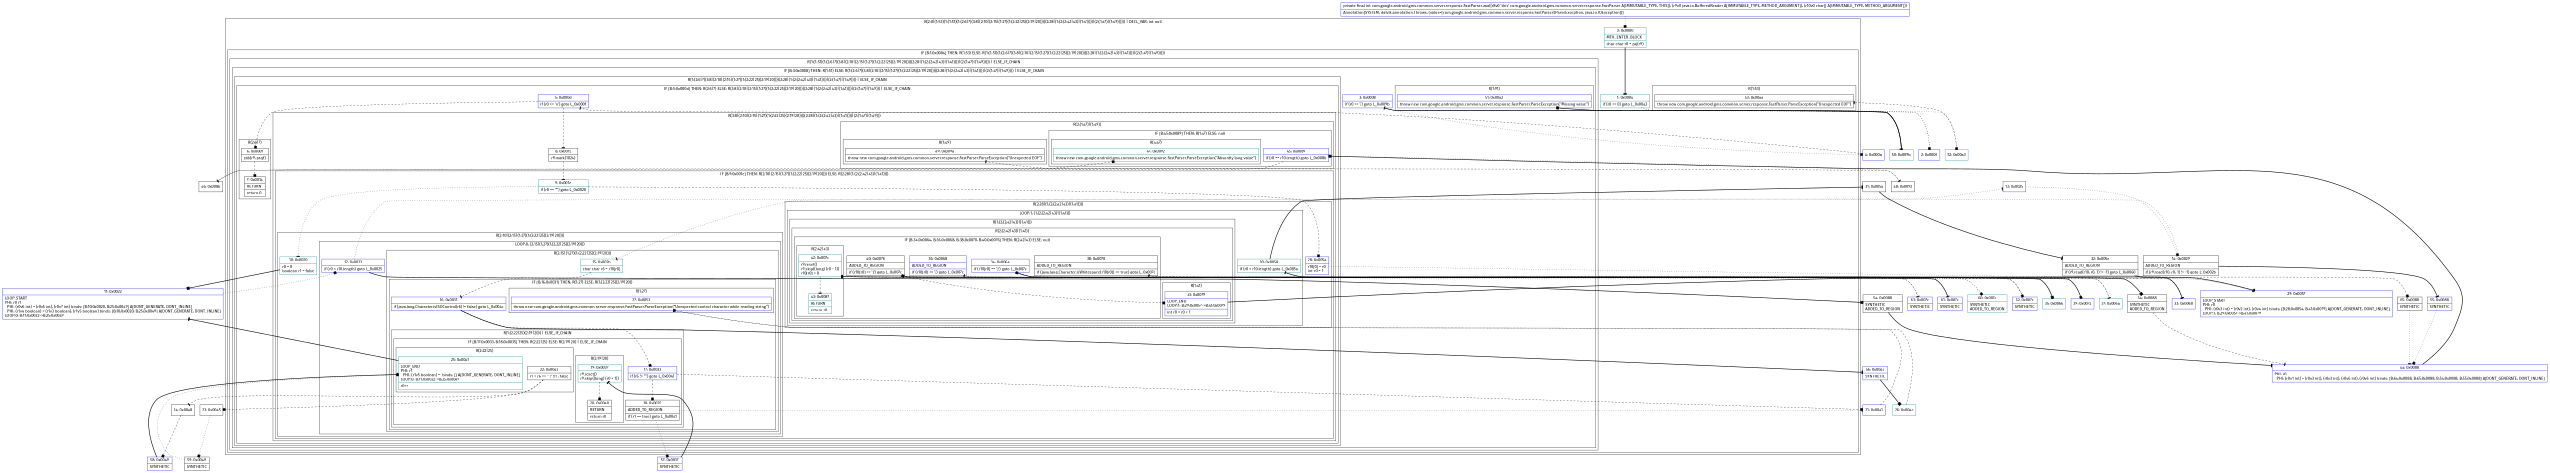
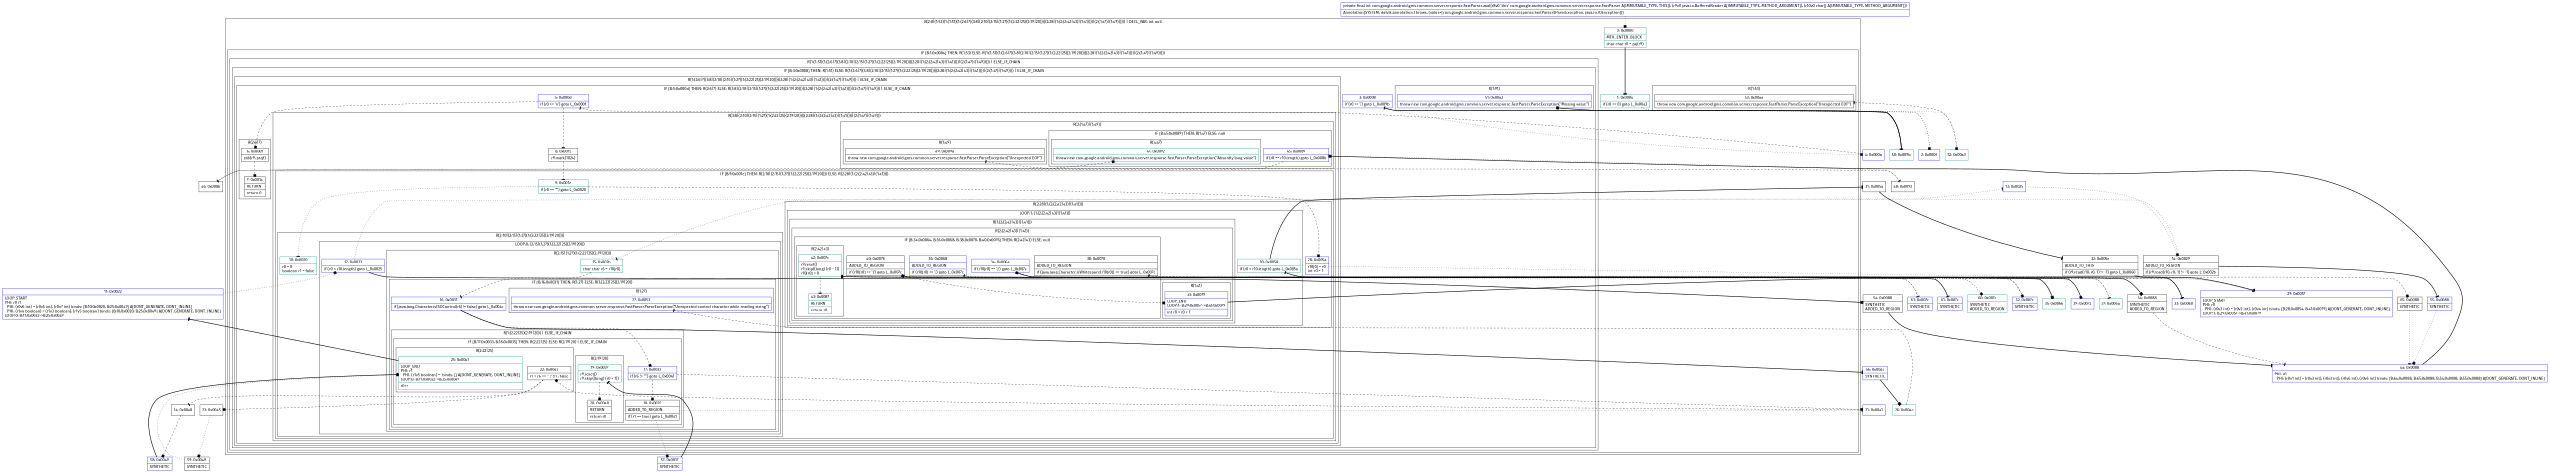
(2082, 266) -> (2079, 266)
(239, 278) -> none
(1324, 328) -> (1209, 405)
